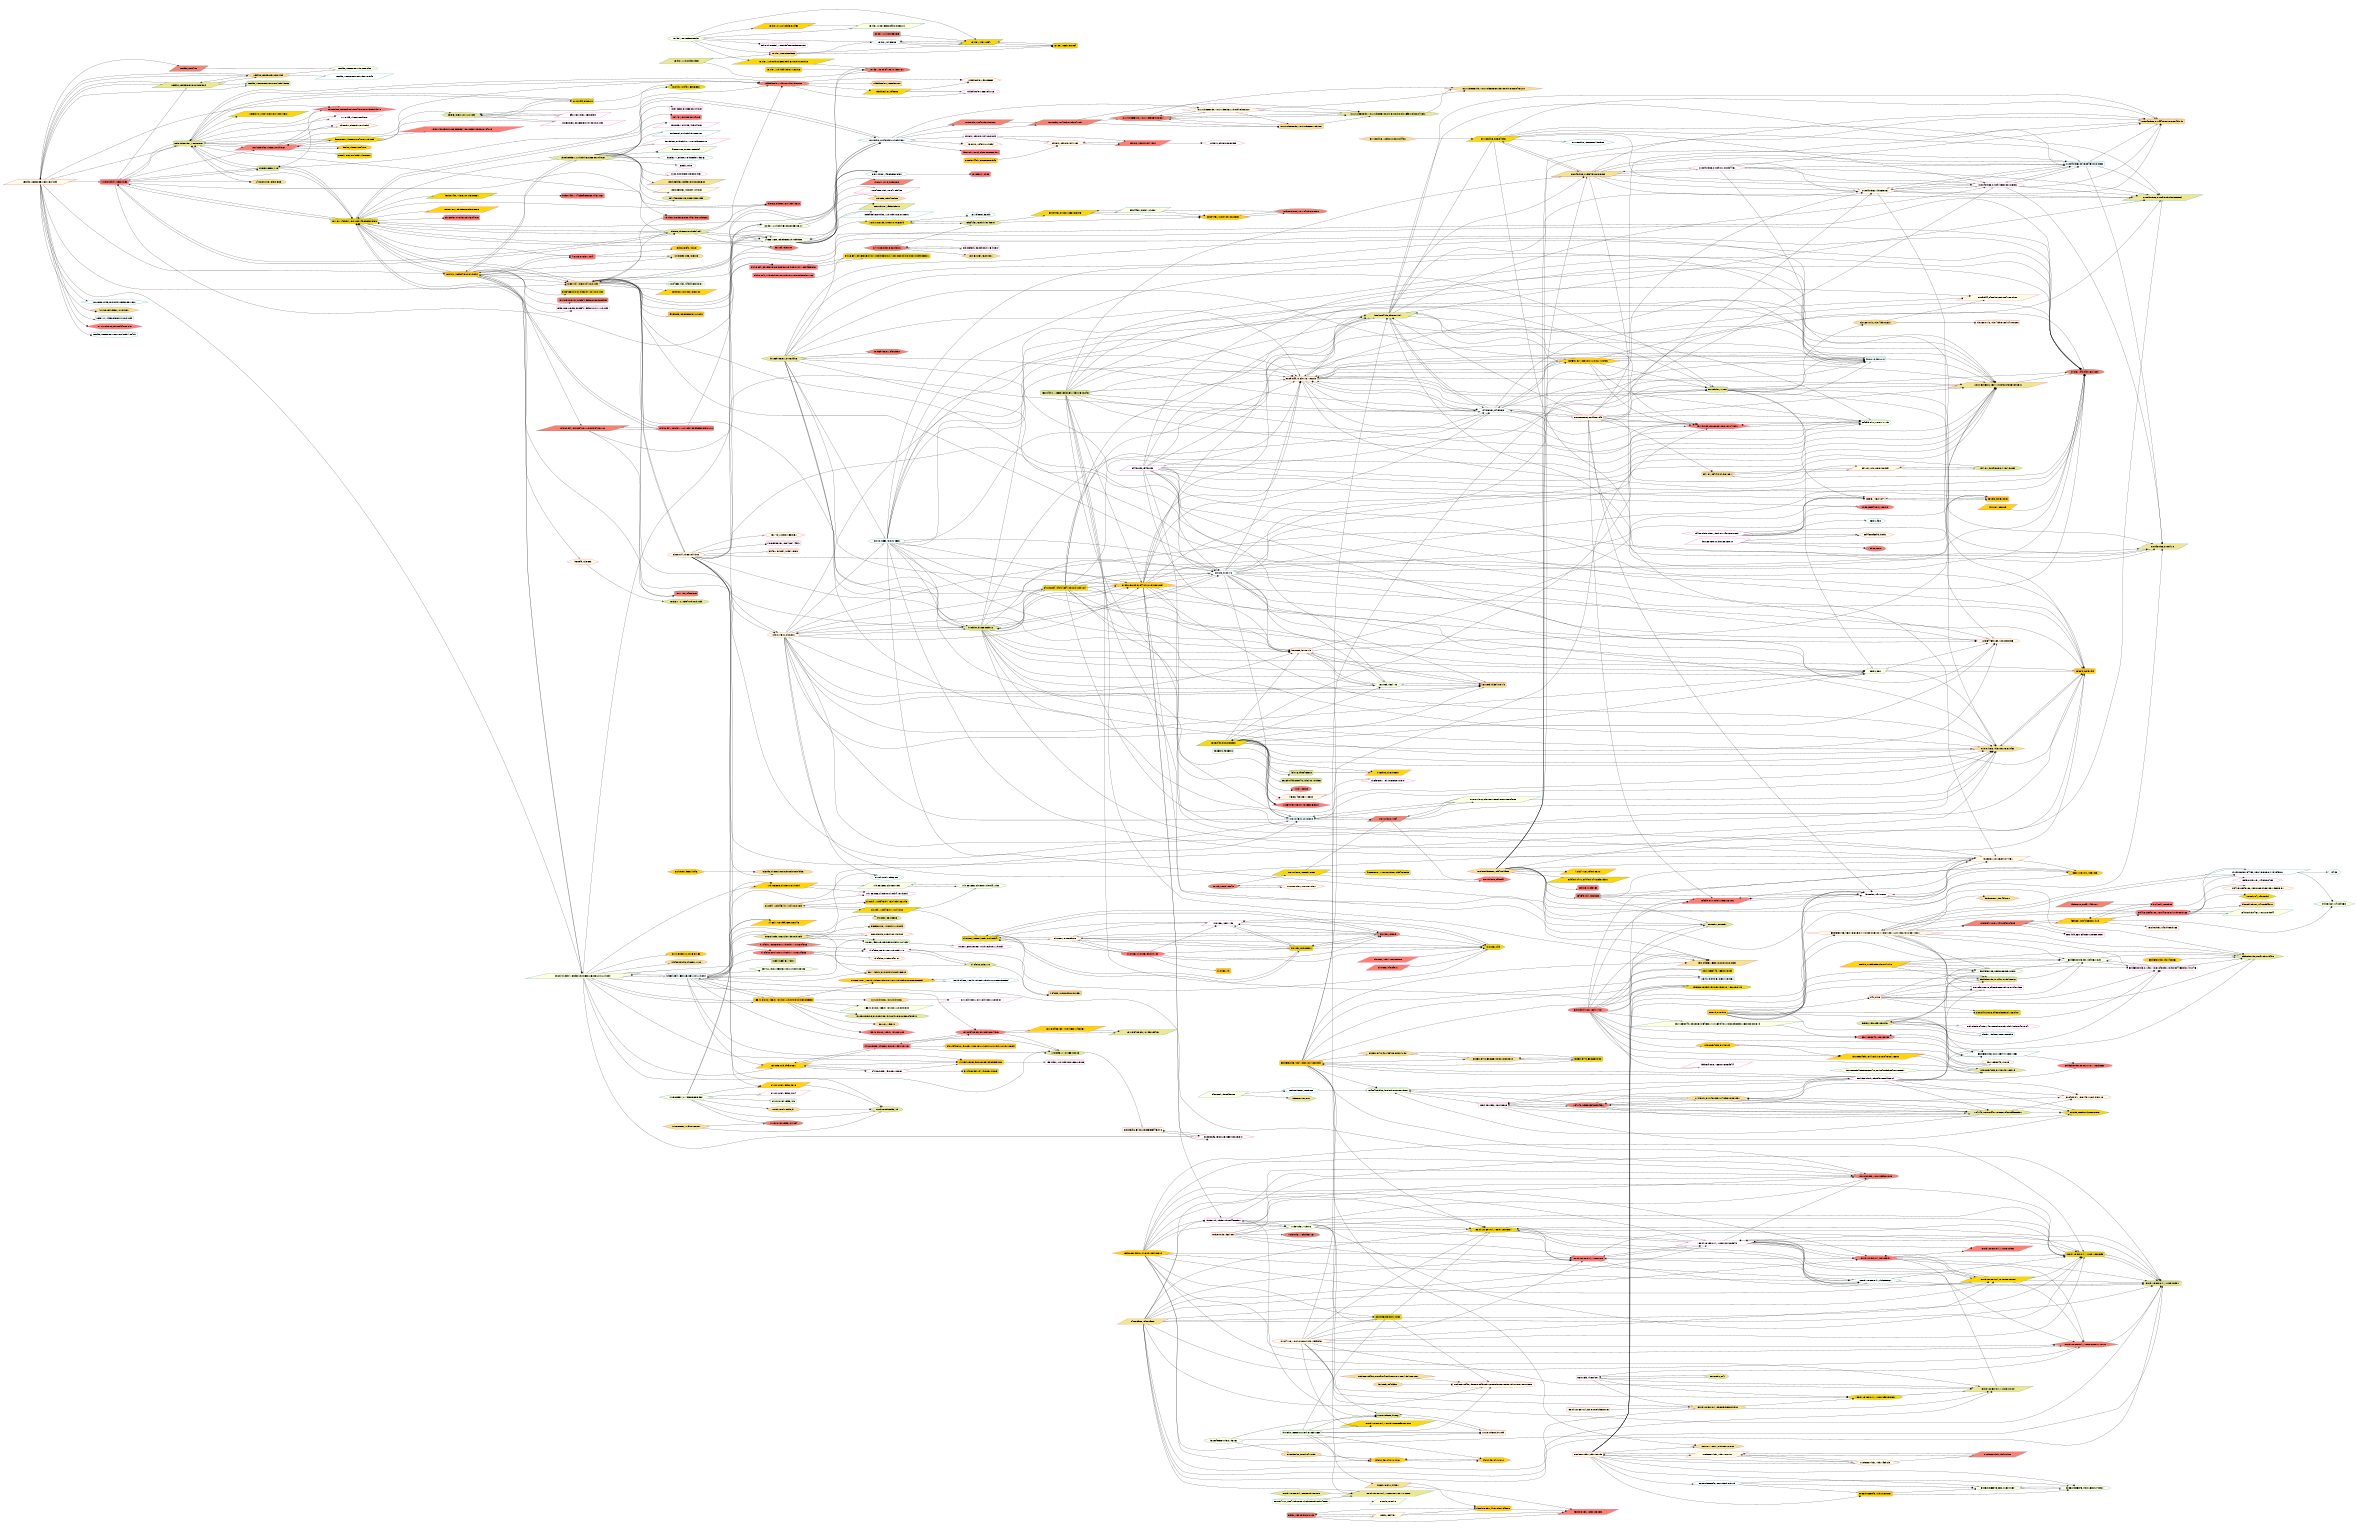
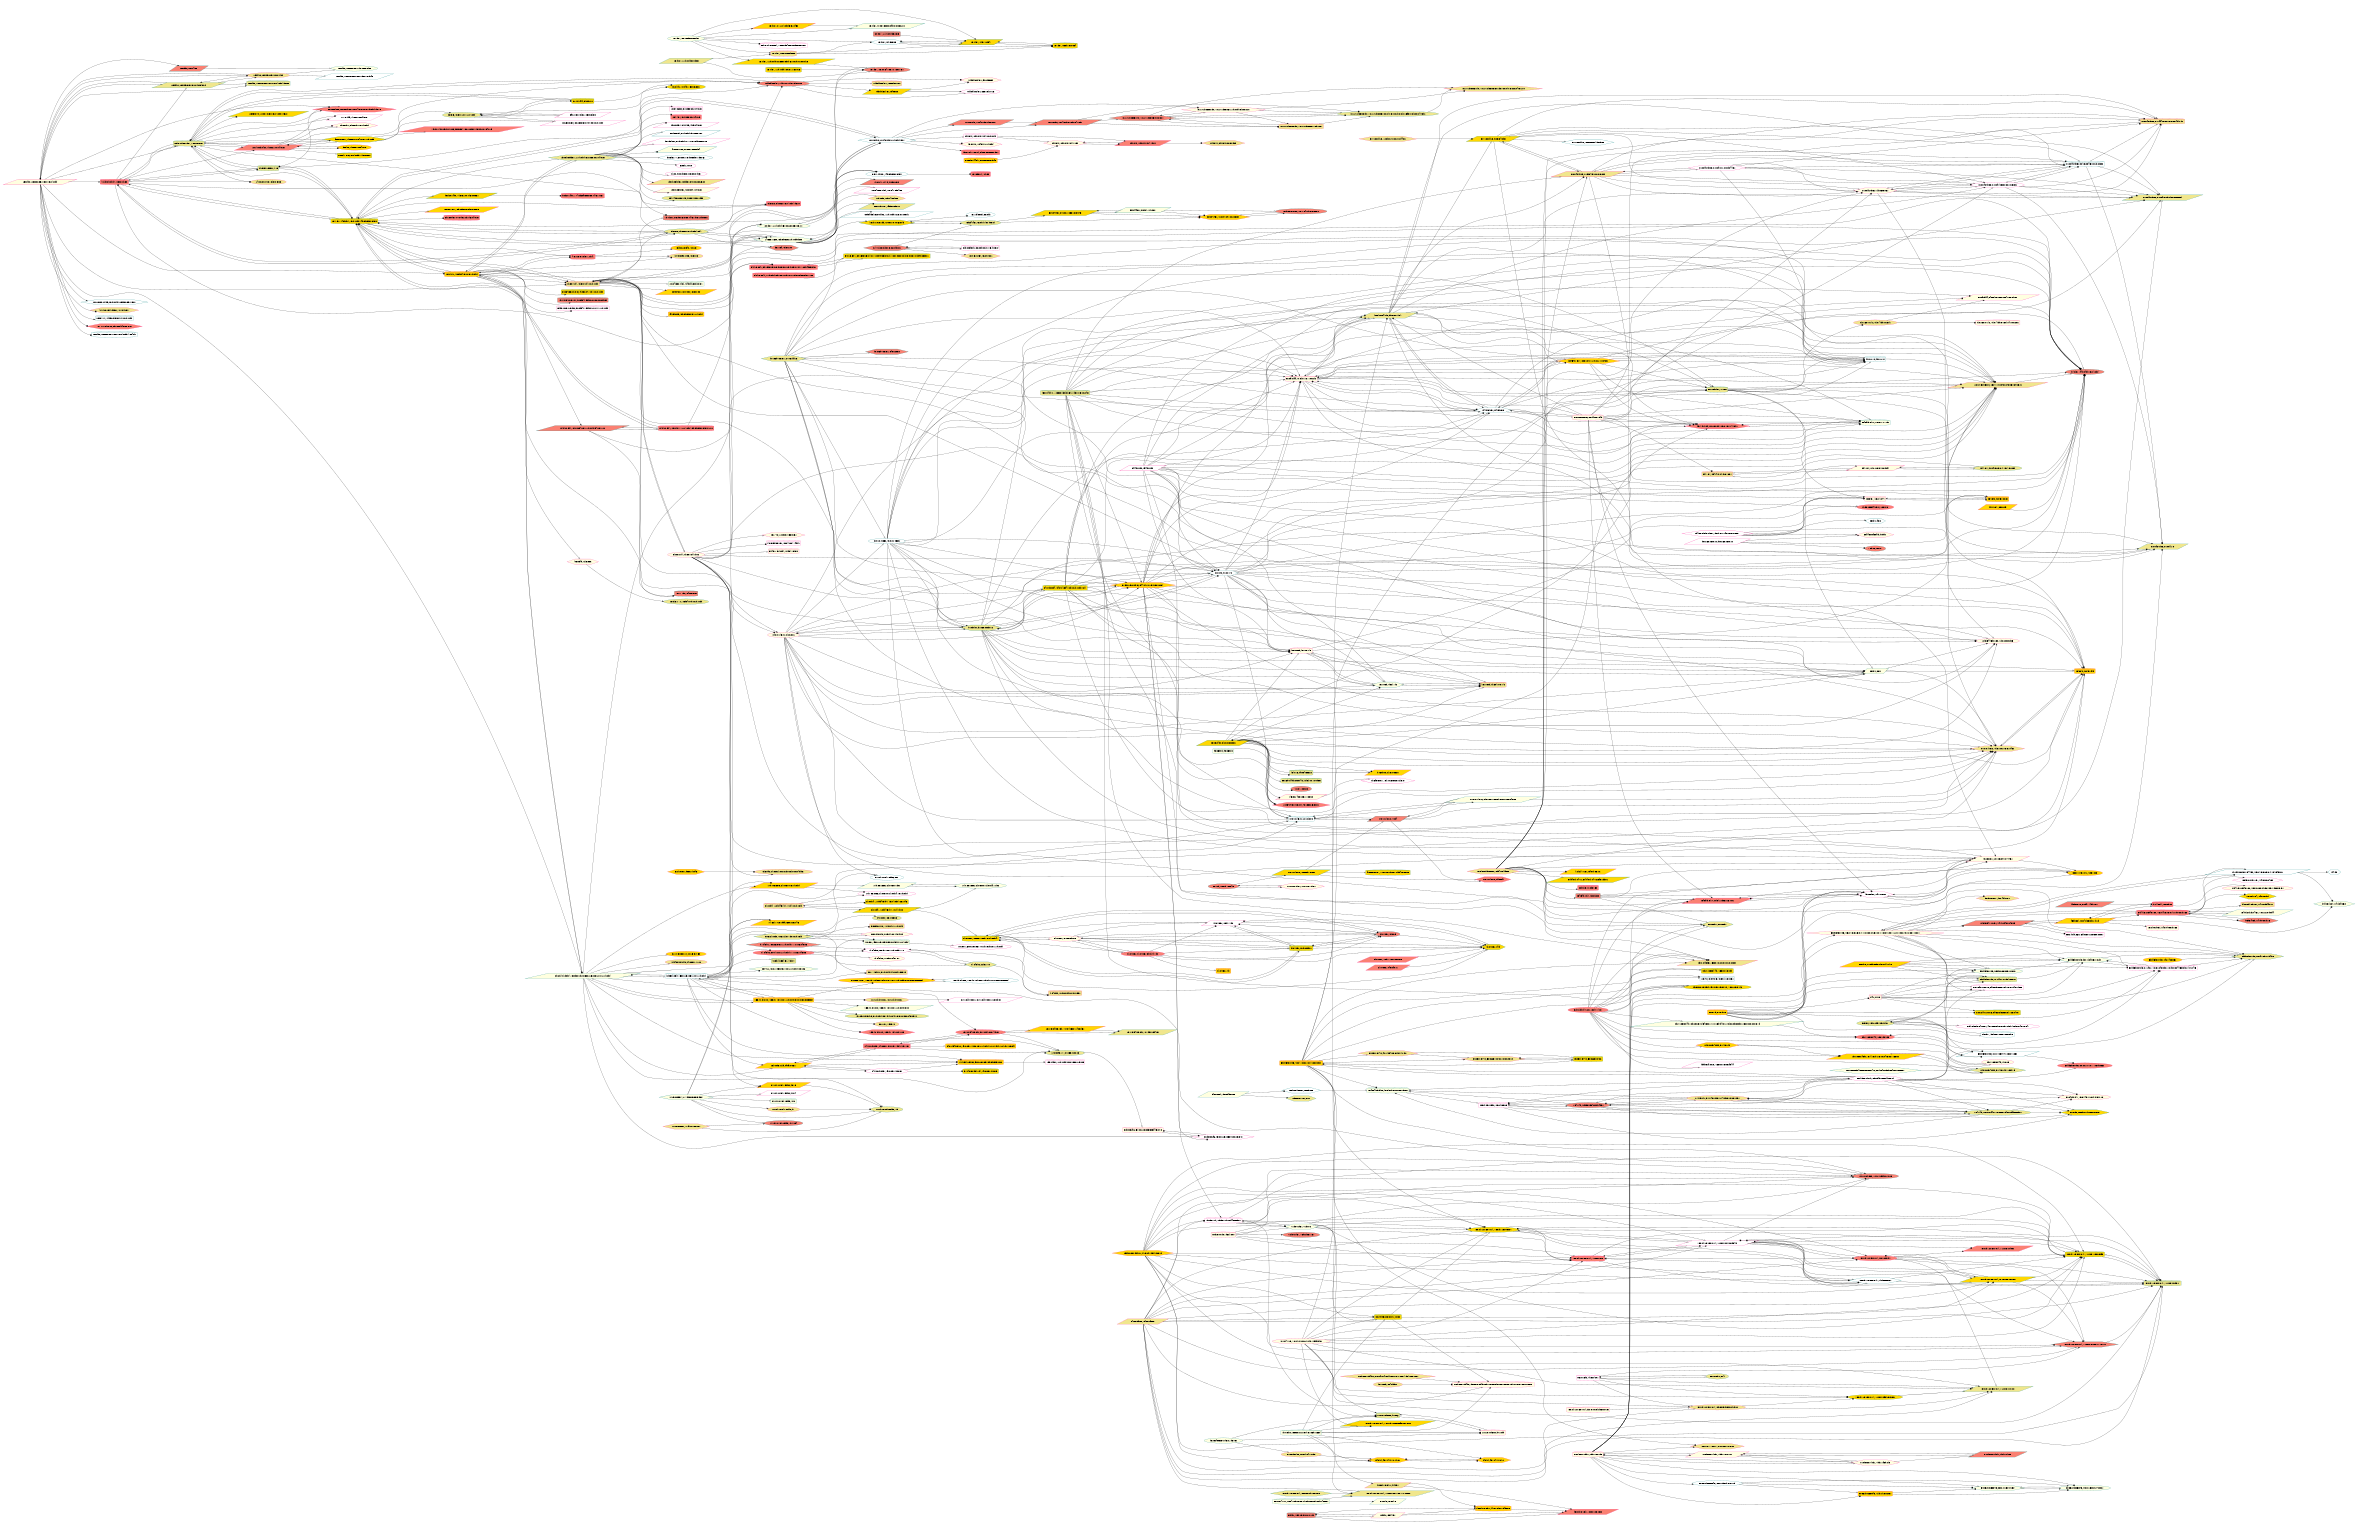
(1223, 143) -> (1223, 143)
none -> (2258, 921)
